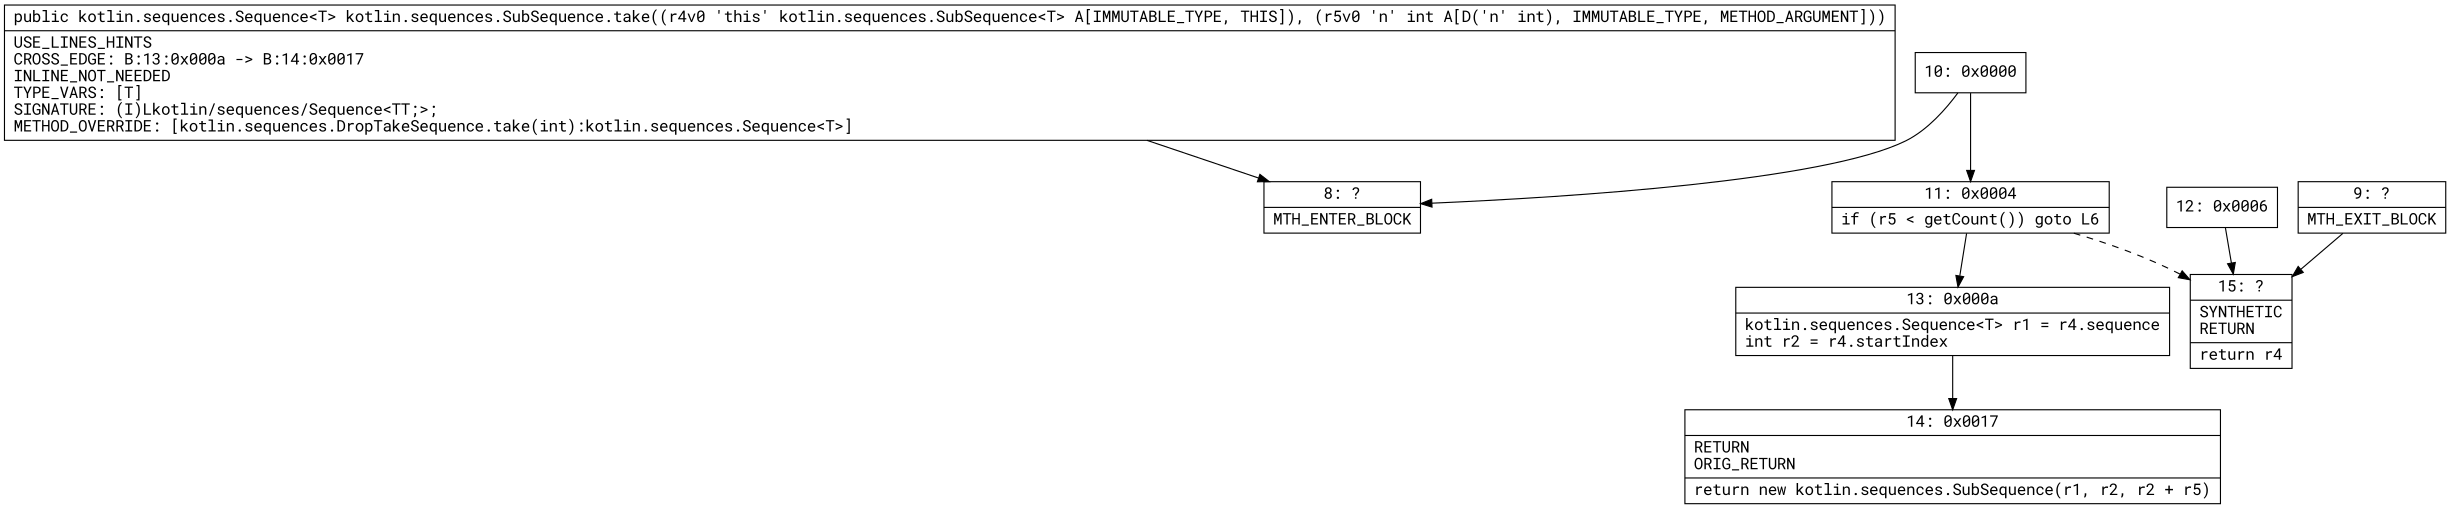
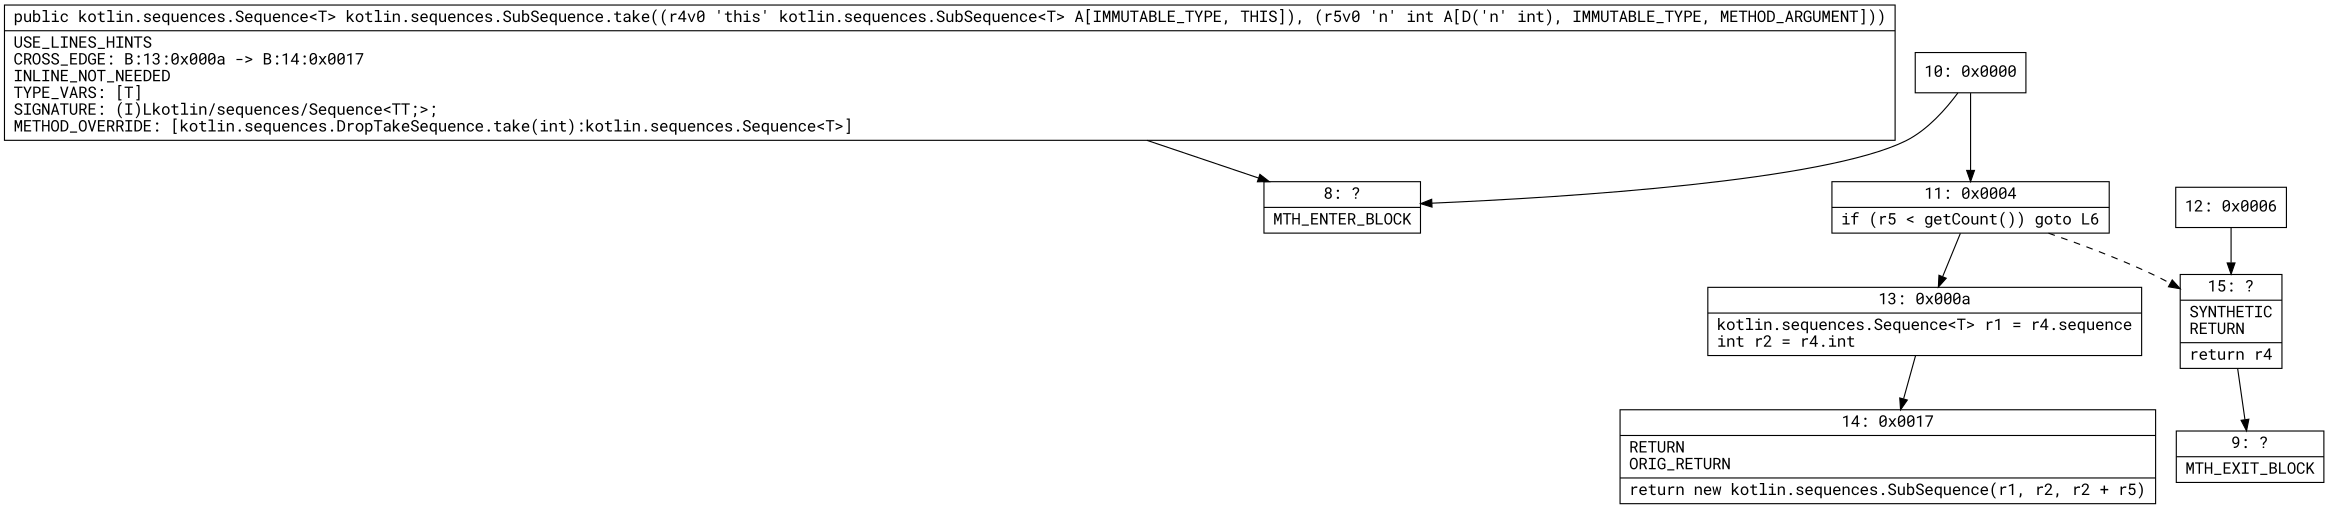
(2322, 251) -> (2241, 394)
(1846, 342) -> (1786, 342)
